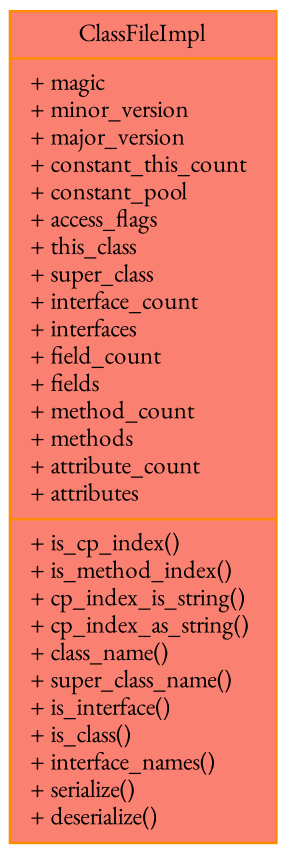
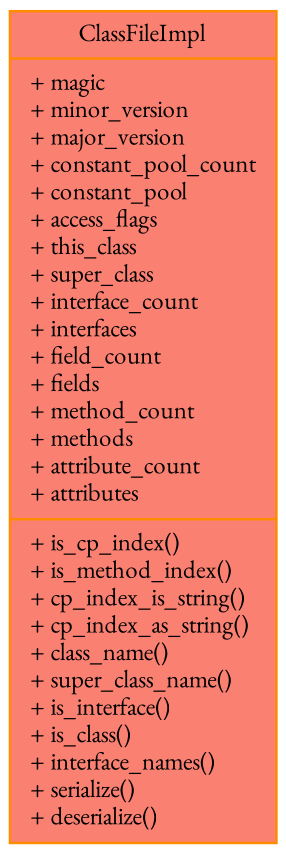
(139, 164) -> (143, 164)
